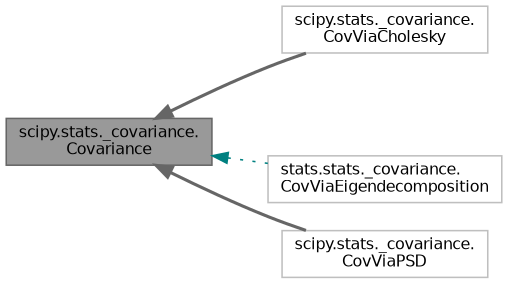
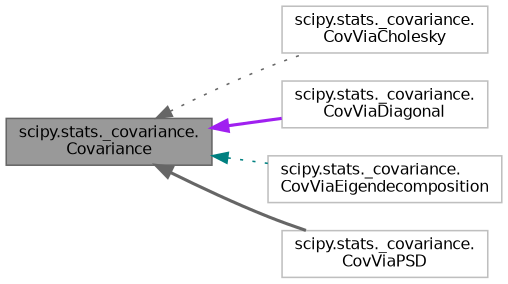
(237, 80) -> (237, 80)
none -> (385, 104)
(385, 179) -> (385, 179)
